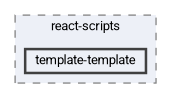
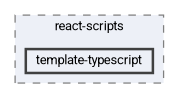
(86, 61) -> (89, 61)
